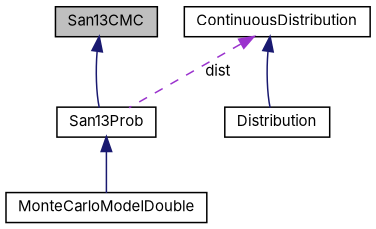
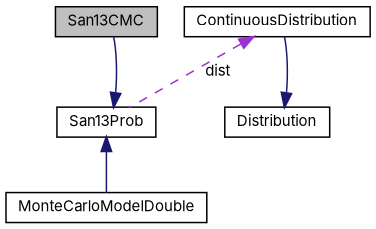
(96, 80) -> (116, 64)
(267, 80) -> (287, 64)
